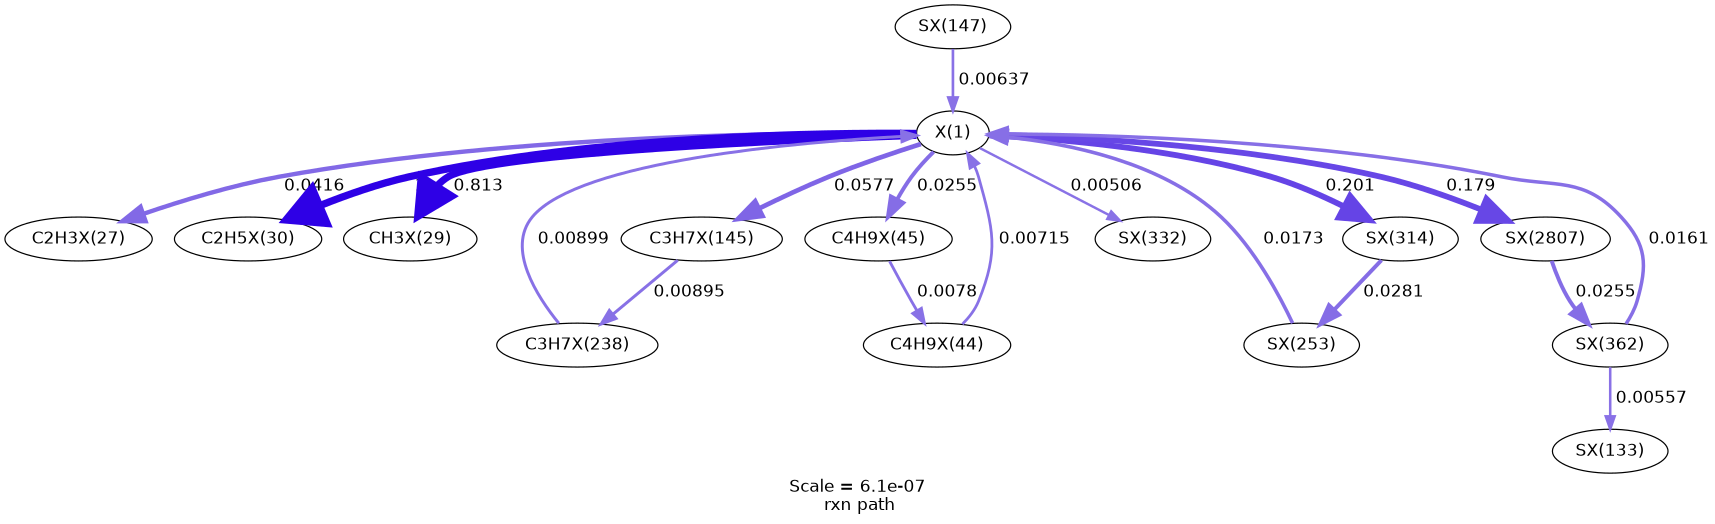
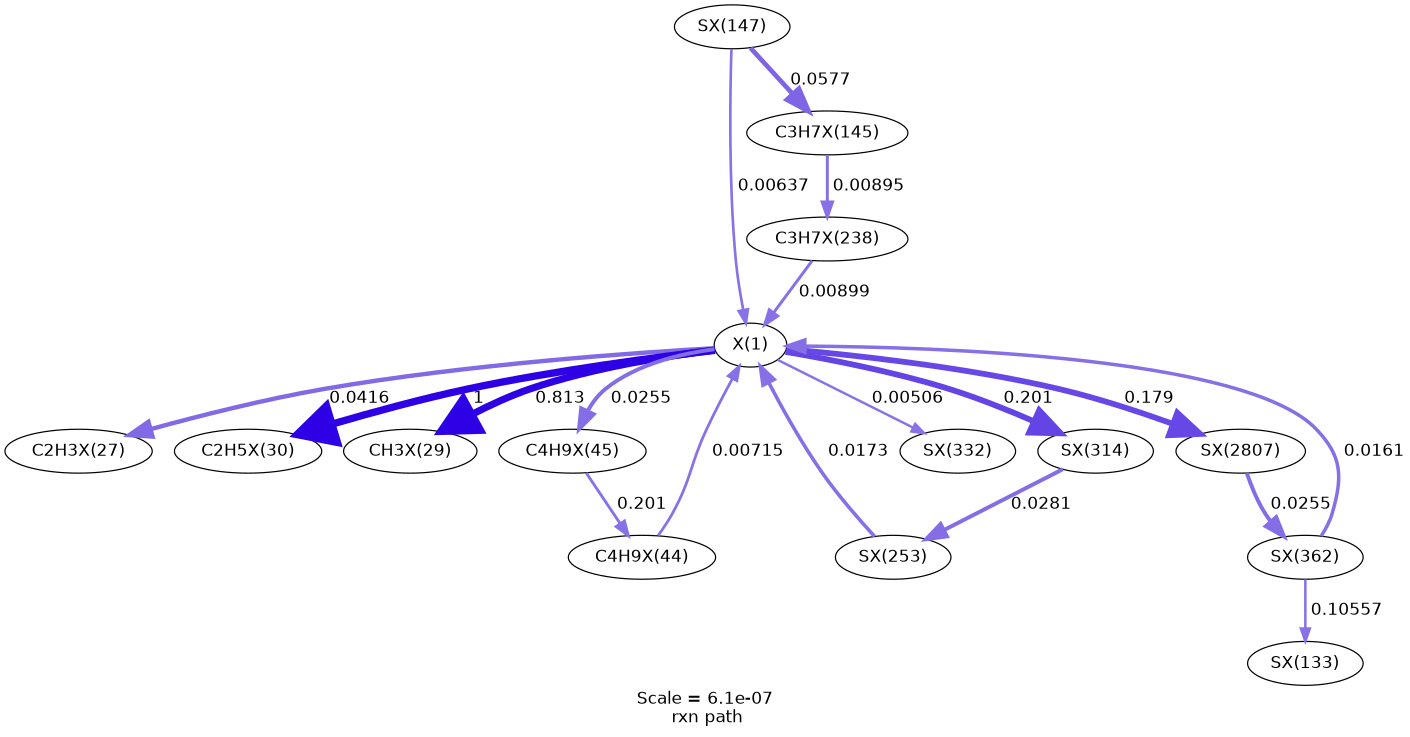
(838, 173) -> (772, 71)
(945, 292) -> (640, 504)
(1649, 398) -> (1344, 610)
